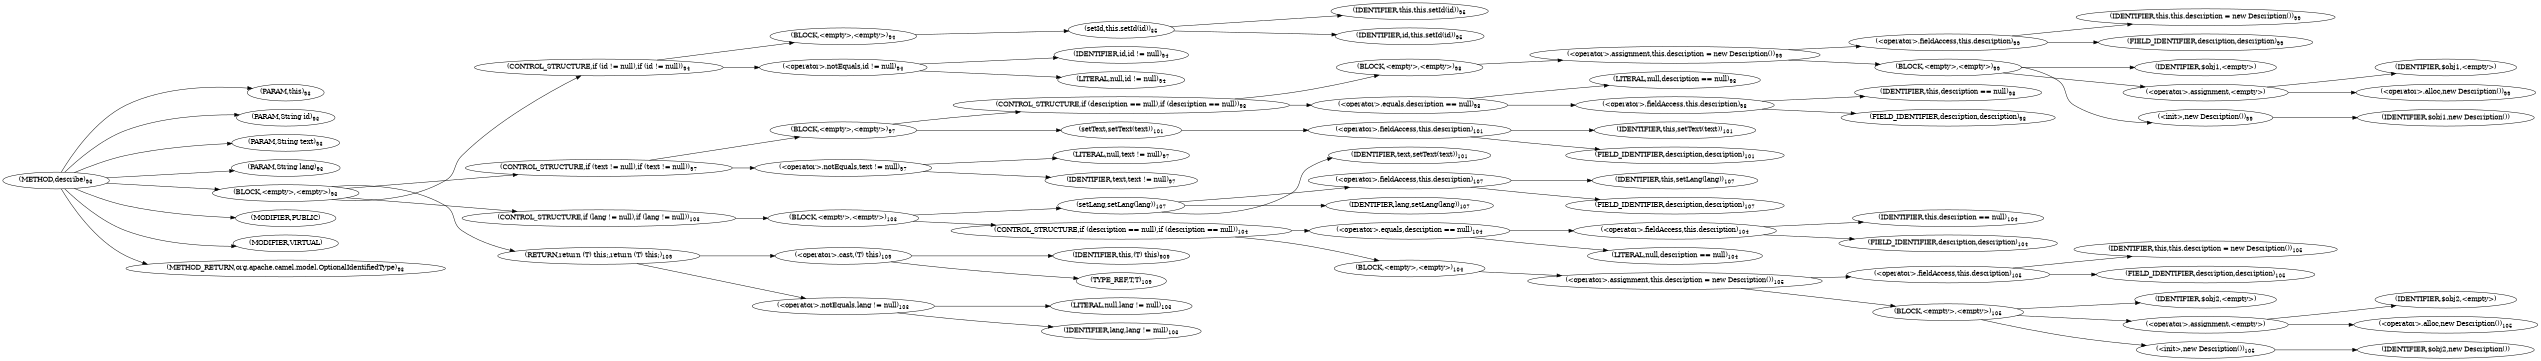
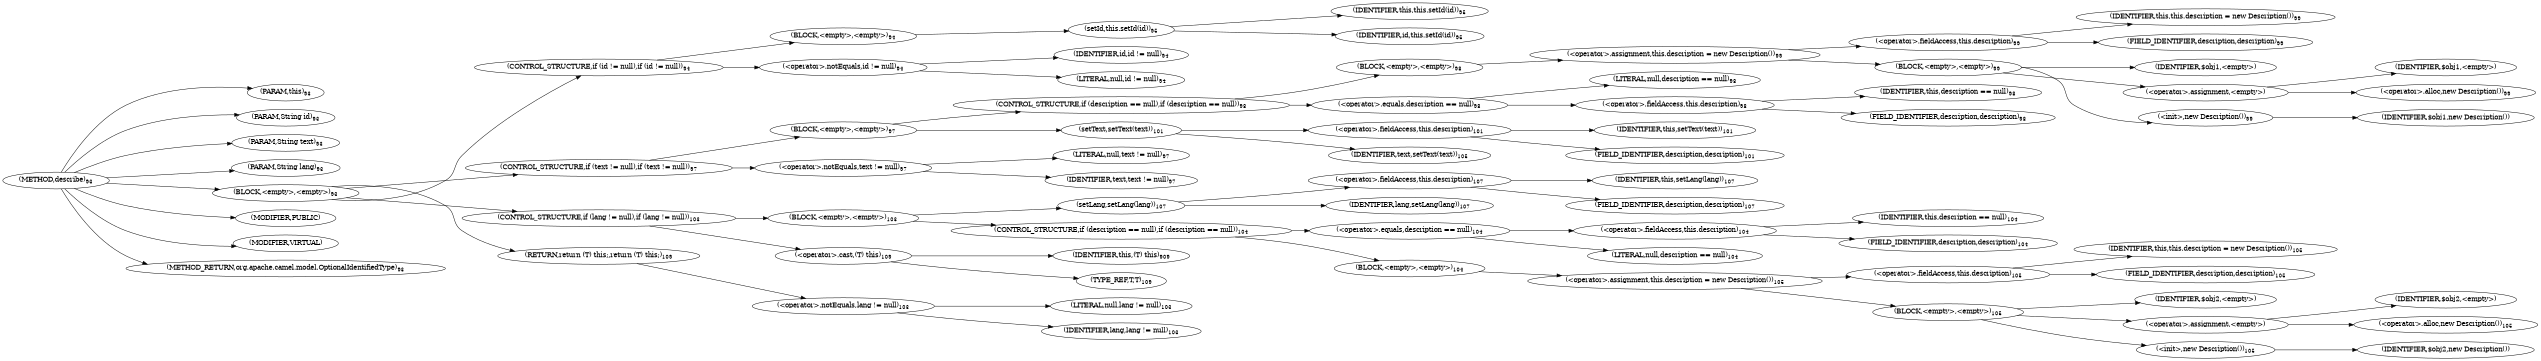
(1155, 29) -> (1155, 29)
(1463, 155) -> (1463, 155)
(1249, 209) -> (1263, 140)
(735, 256) -> (723, 237)
